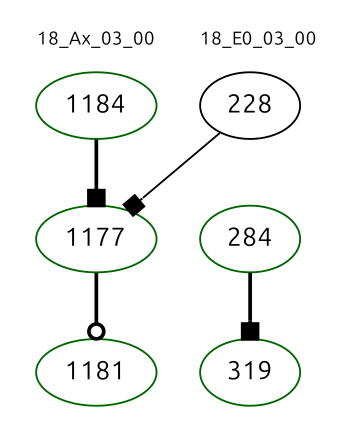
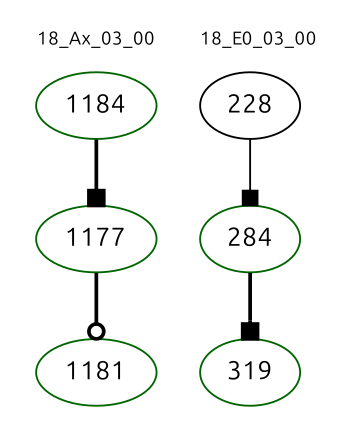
(197, 153) -> (250, 163)
